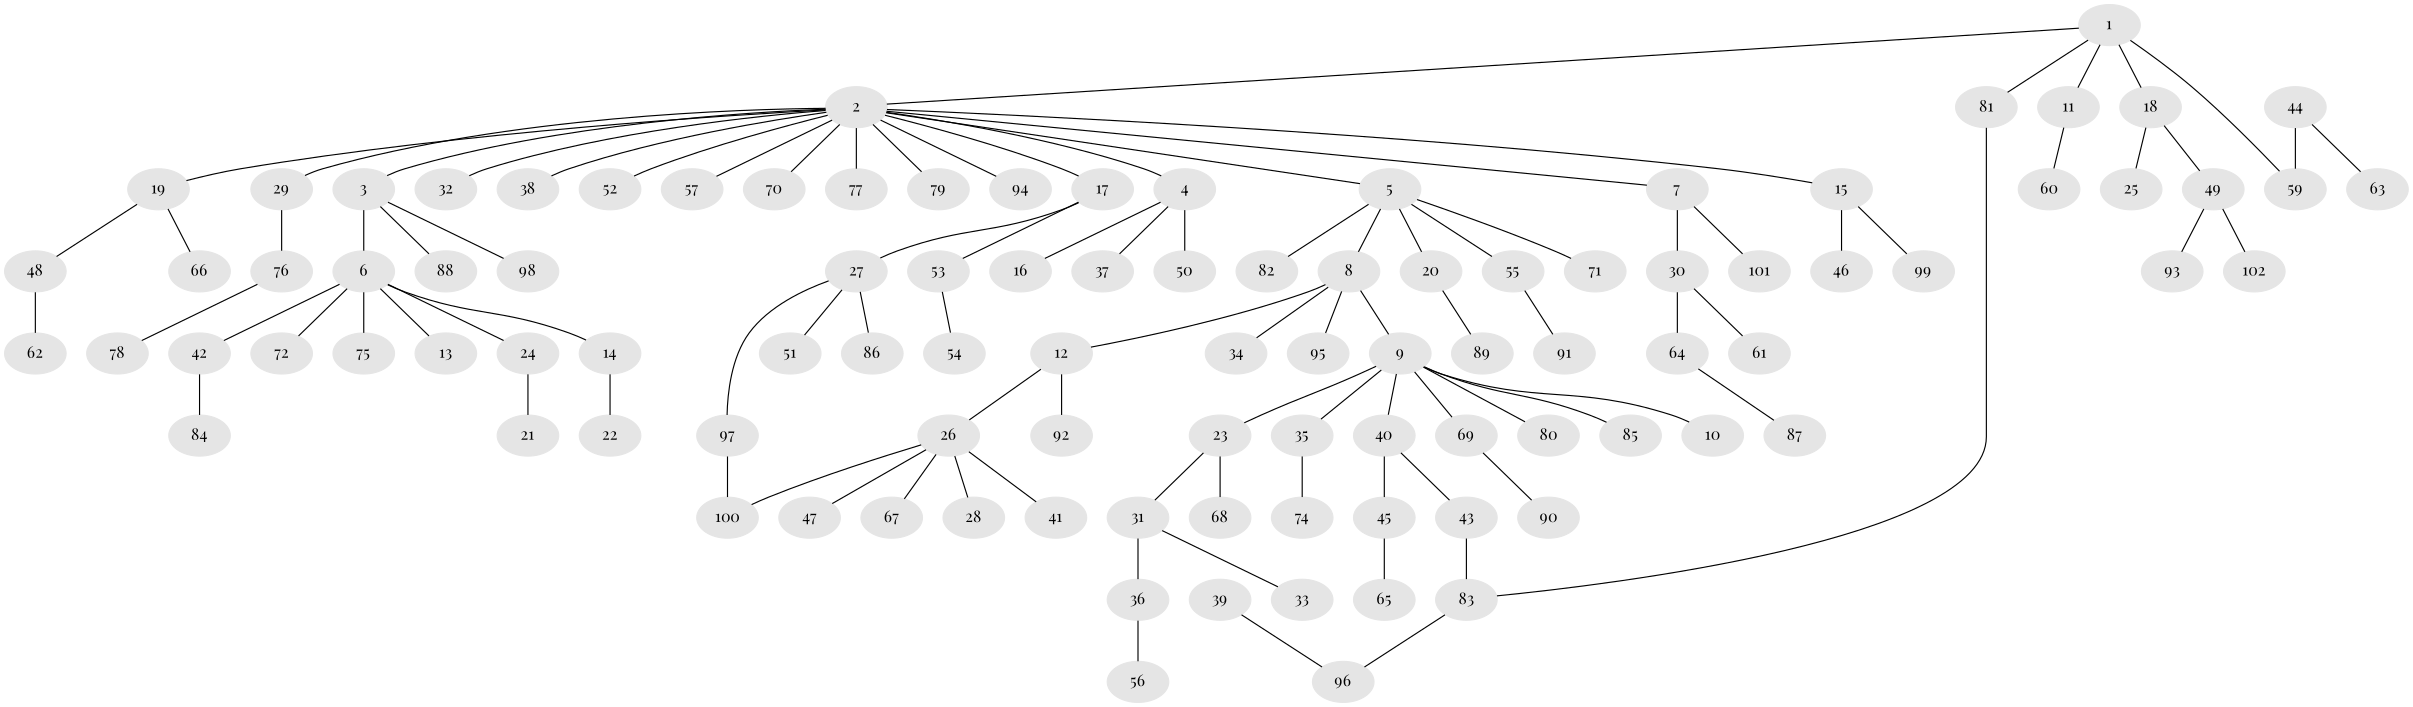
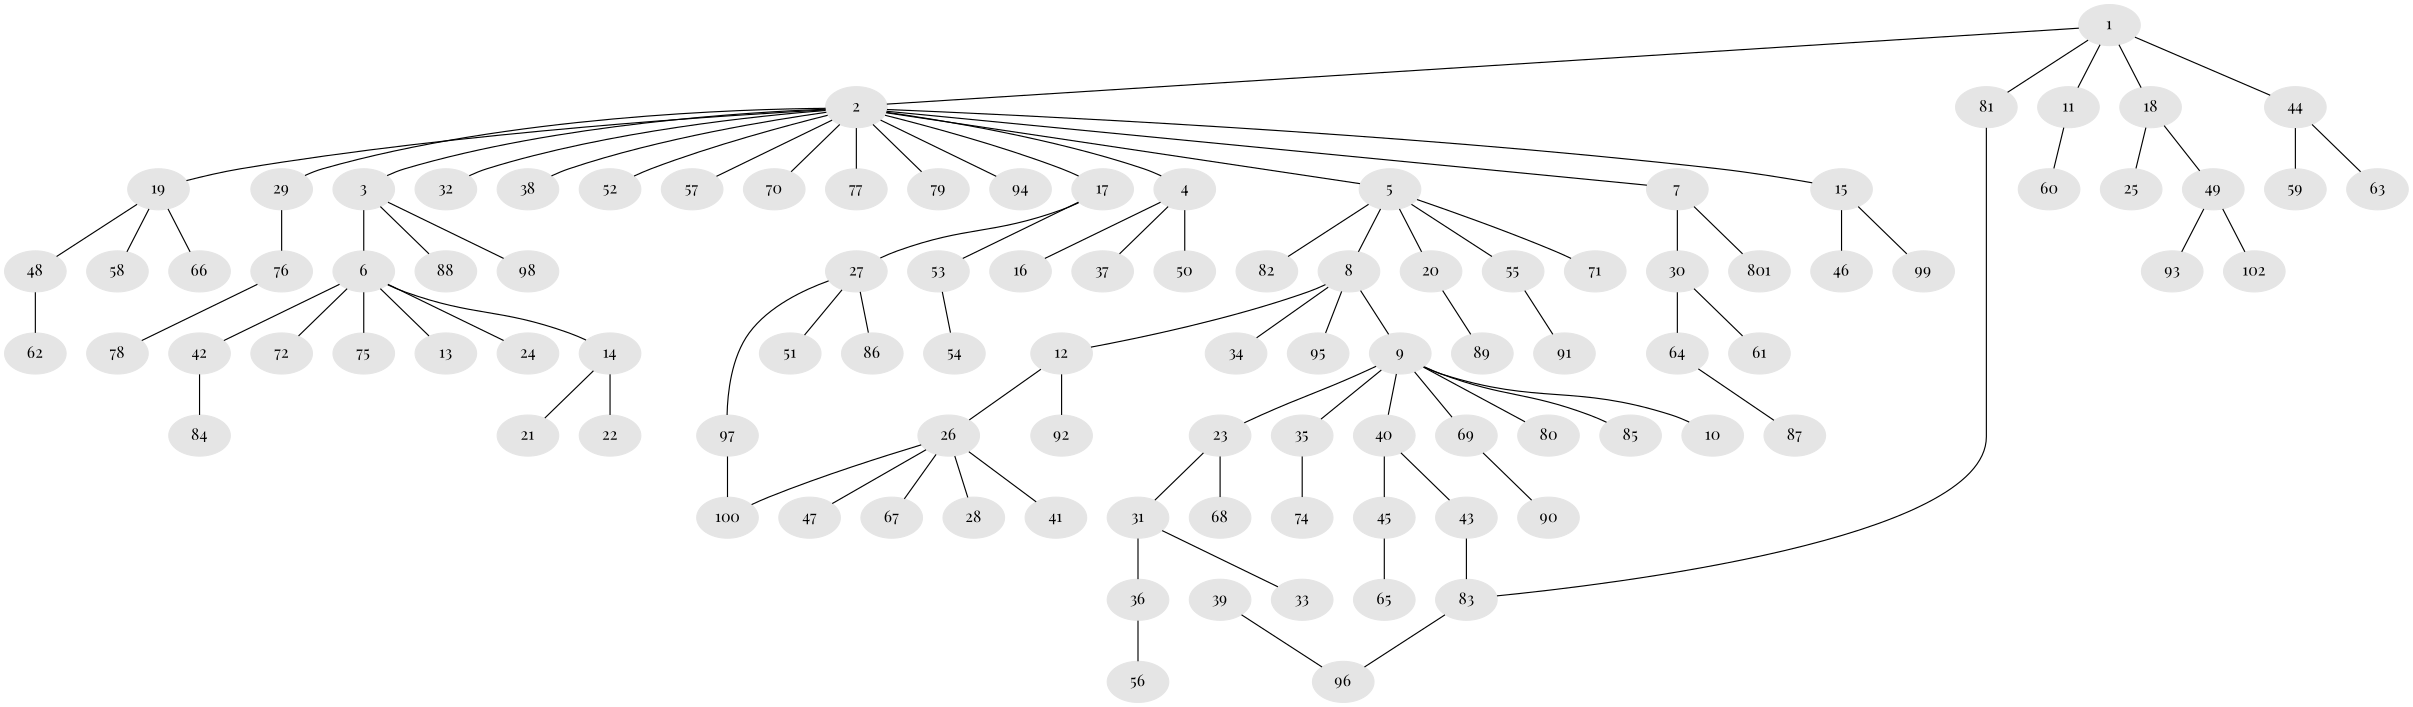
(2209, 102) -> (2203, 66)
none -> (117, 271)
(1759, 271) -> (1759, 271)
(528, 395) -> (569, 394)
